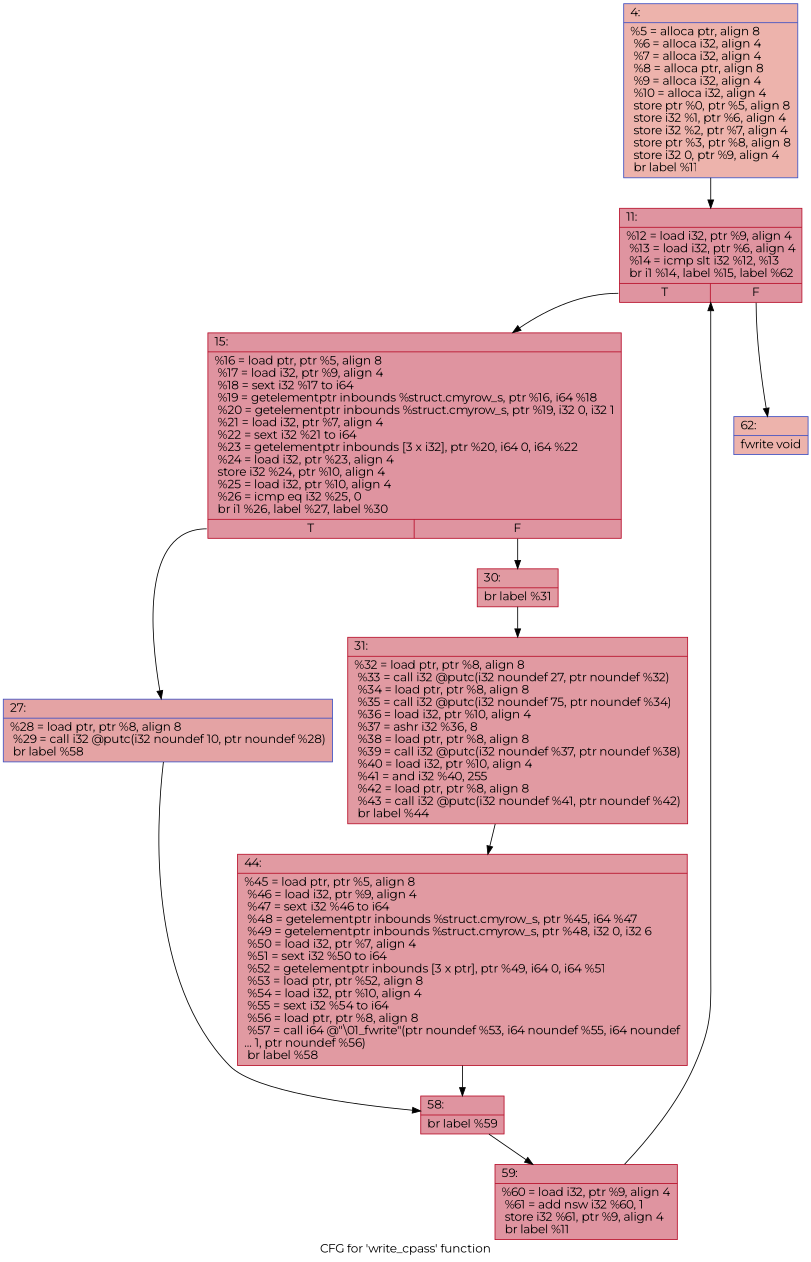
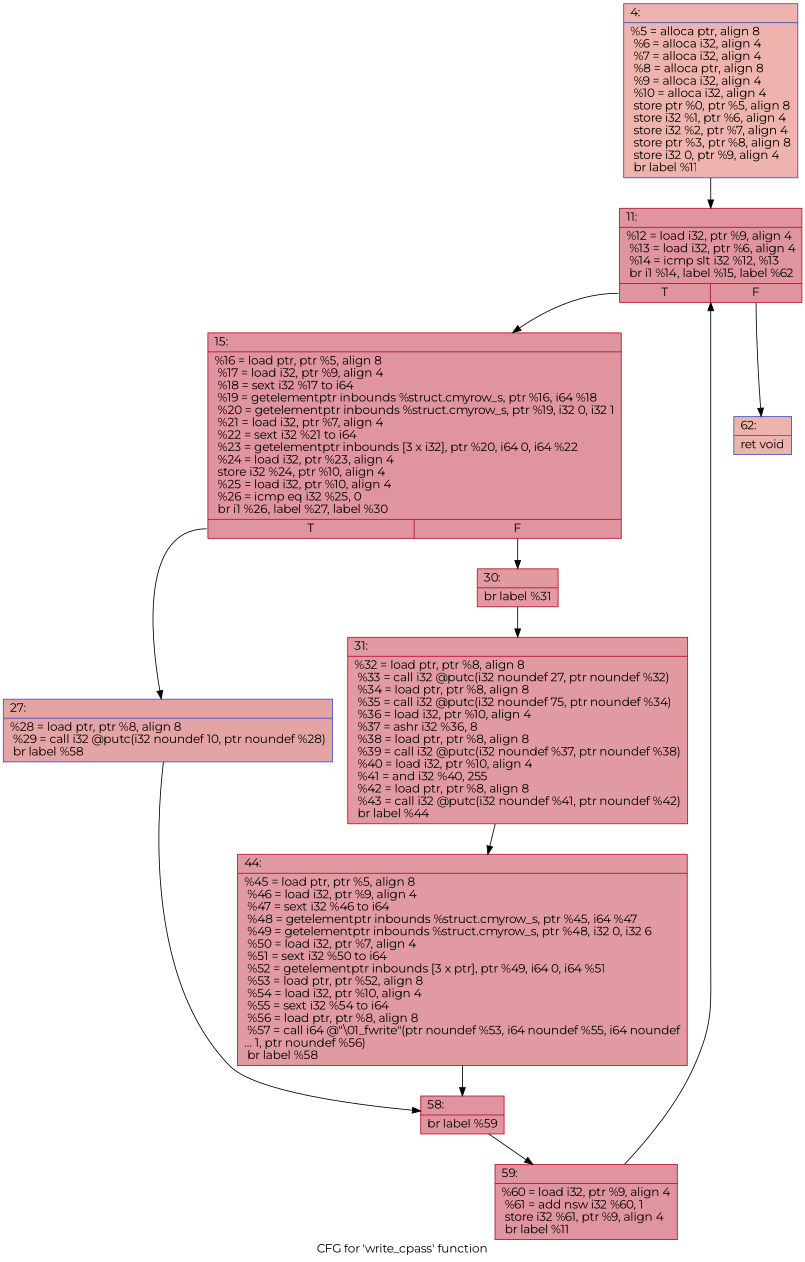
(771, 445) -> (763, 445)
